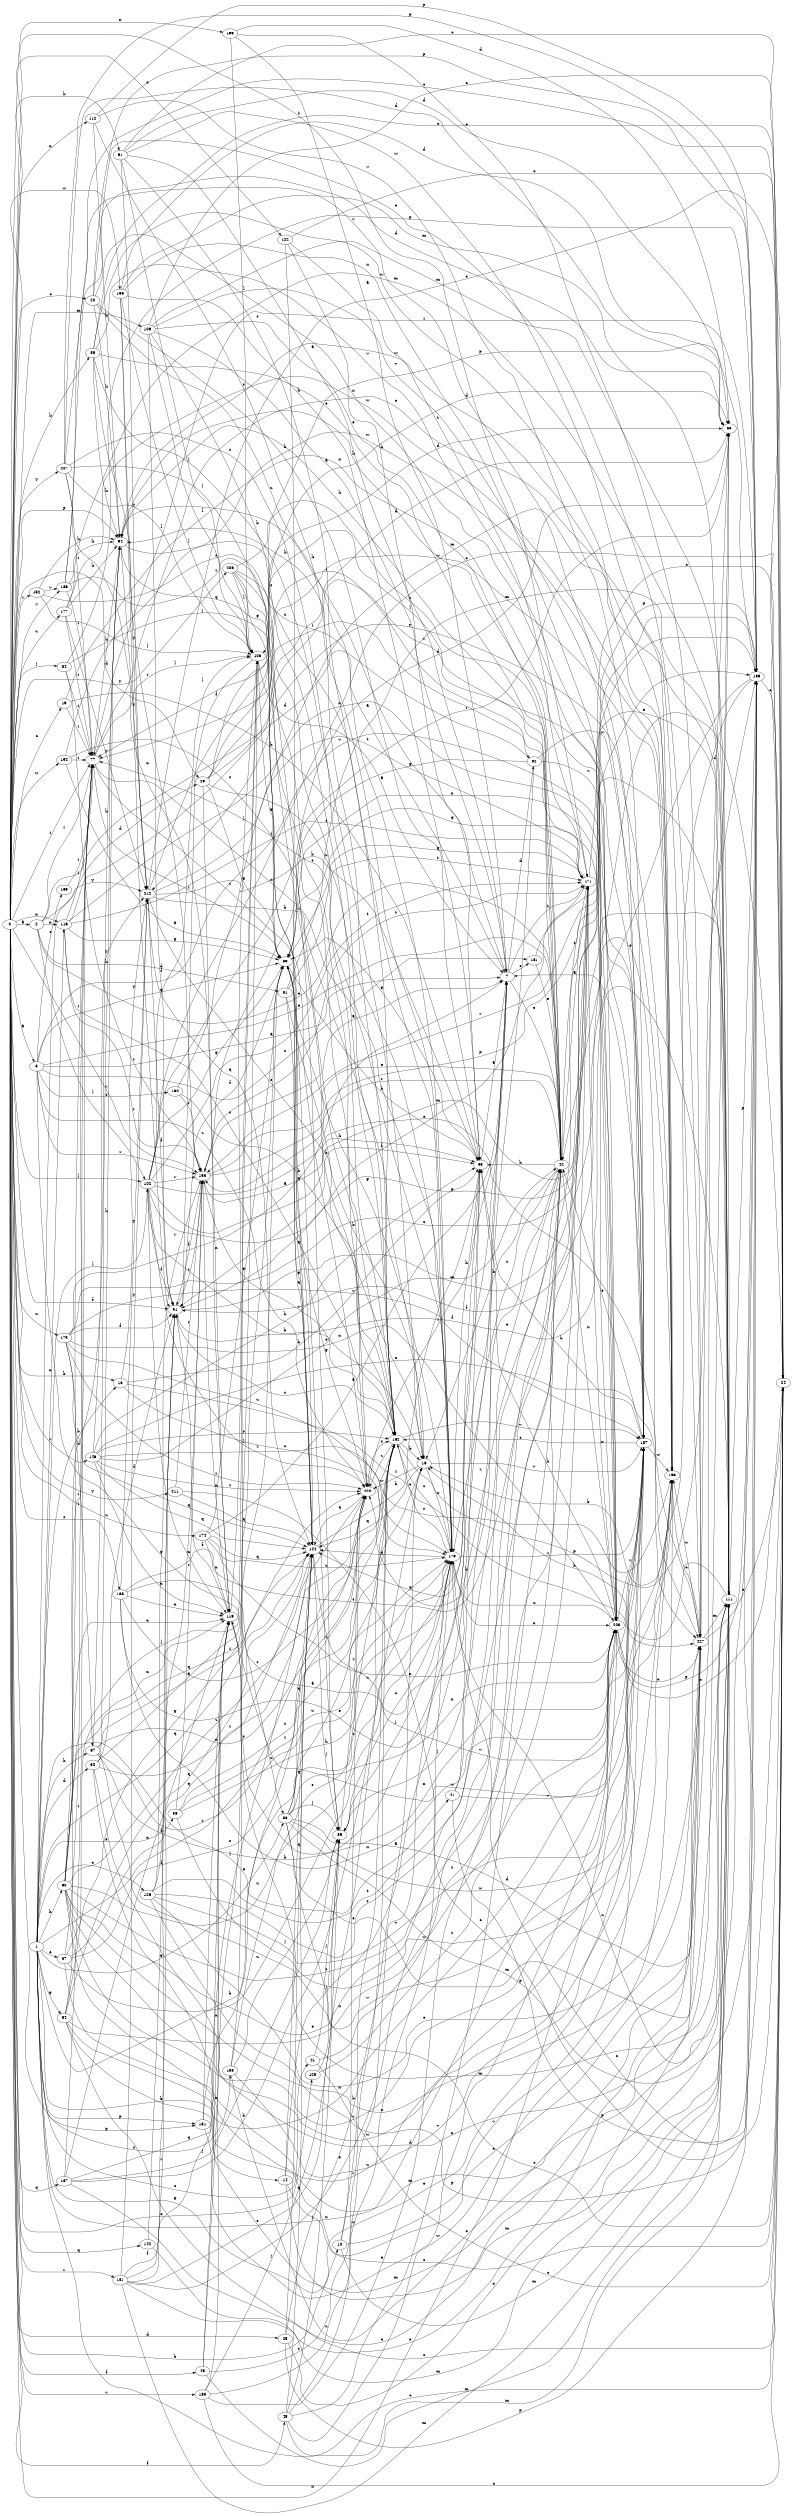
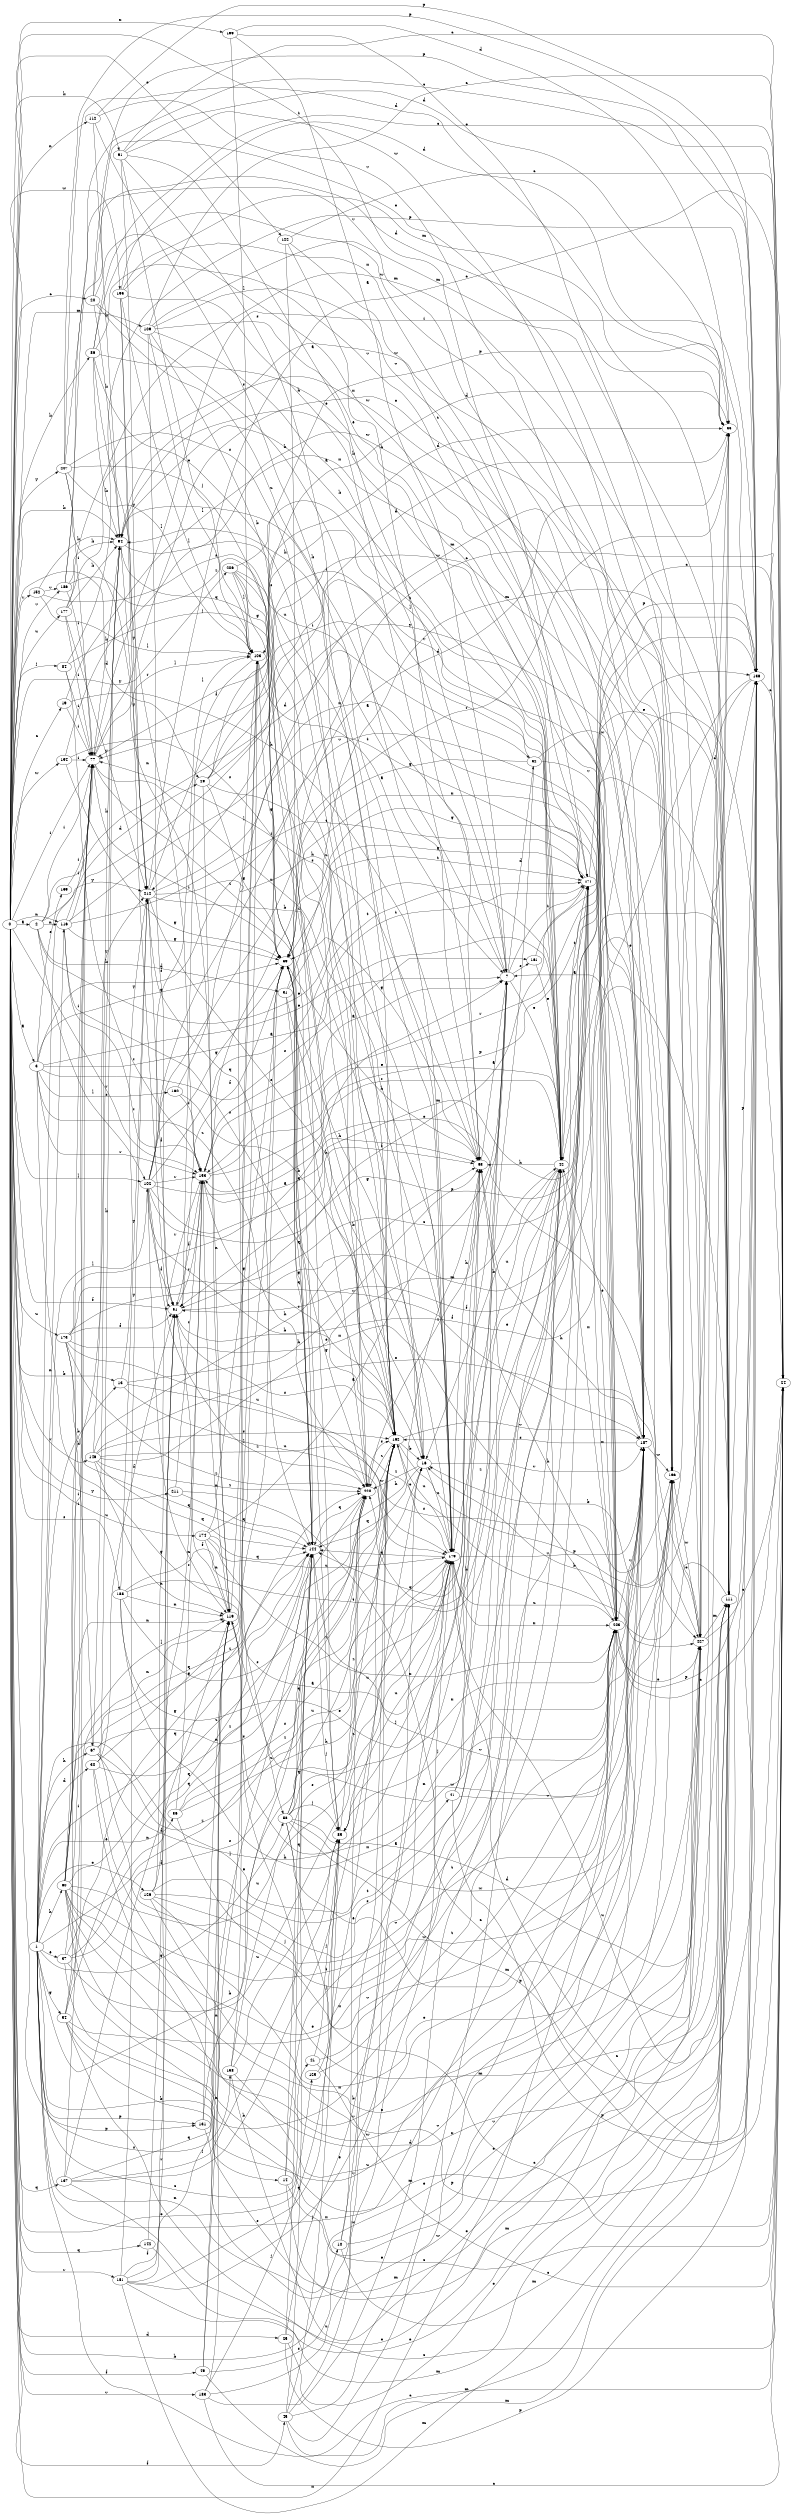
(189, 460) -> (189, 460)
(64, 508) -> (64, 508)
(175, 2198) -> (175, 2198)
